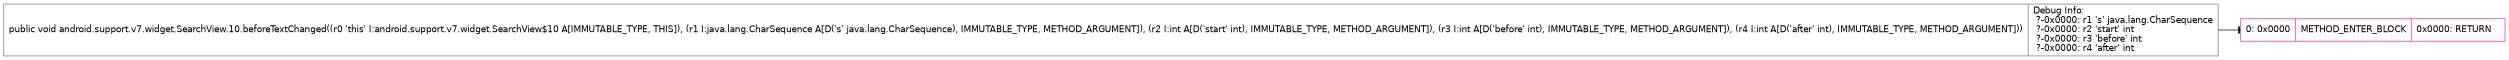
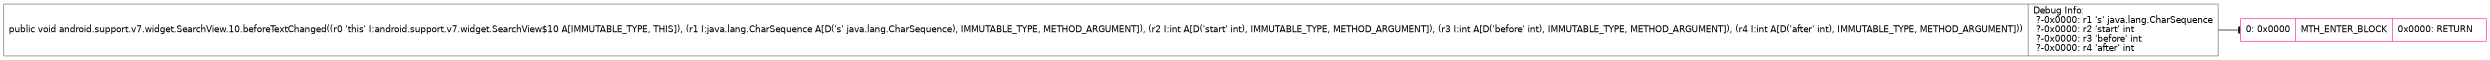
(2353, 30) -> (2344, 30)
